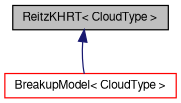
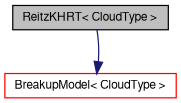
(82, 58) -> (99, 46)
